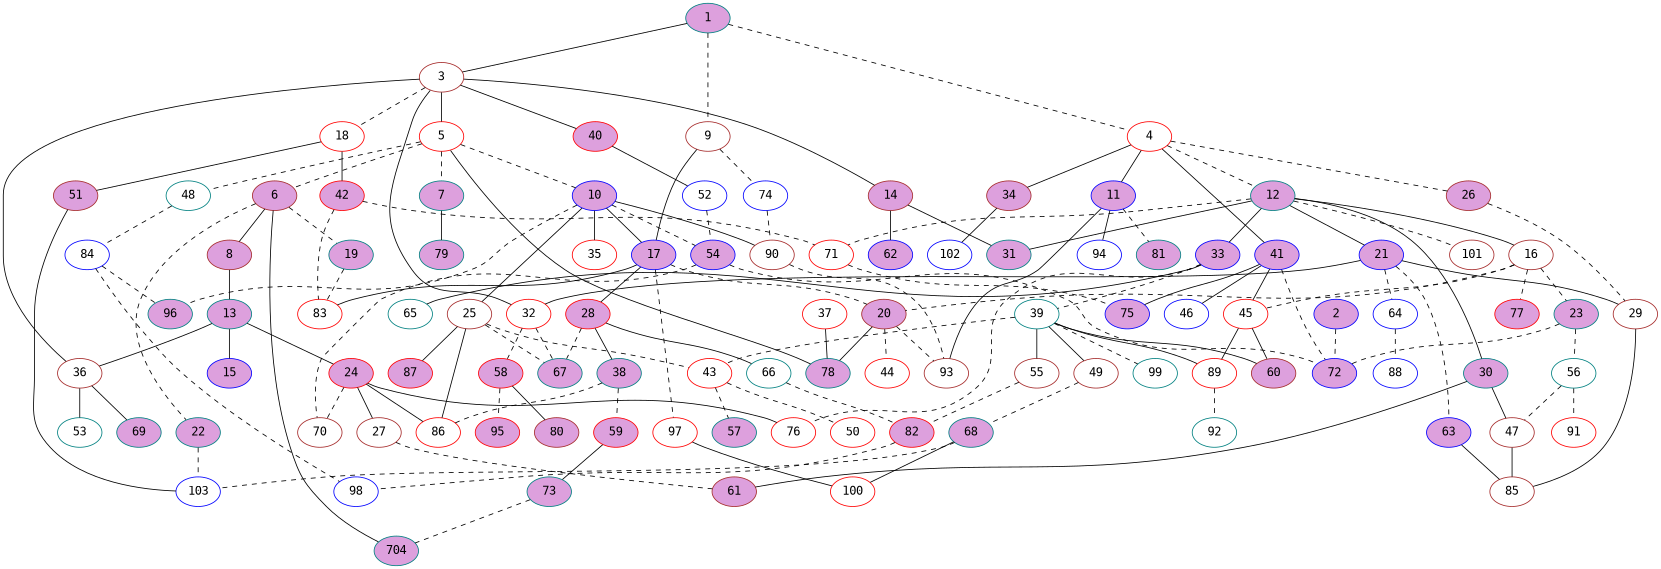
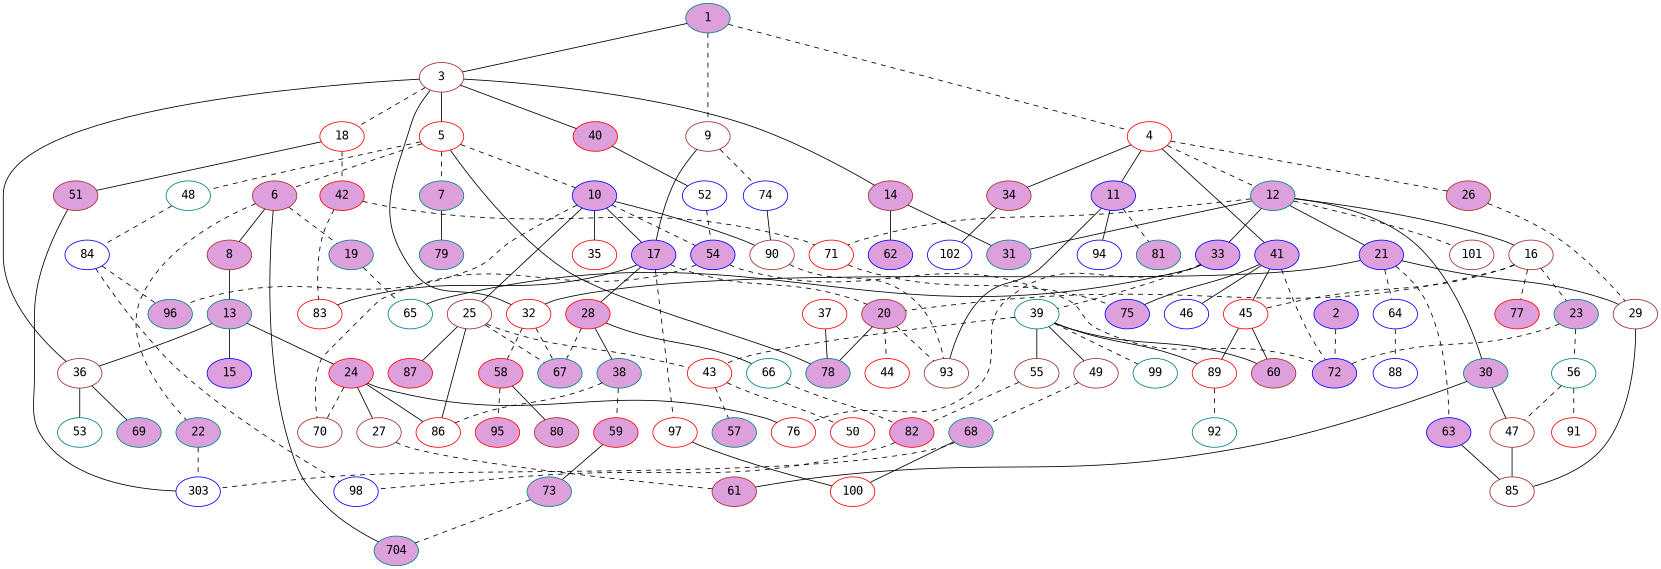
(342, 165) -> (342, 165)
(769, 225) -> (769, 225)
(336, 283) -> (380, 284)
(198, 492) -> (198, 492)
